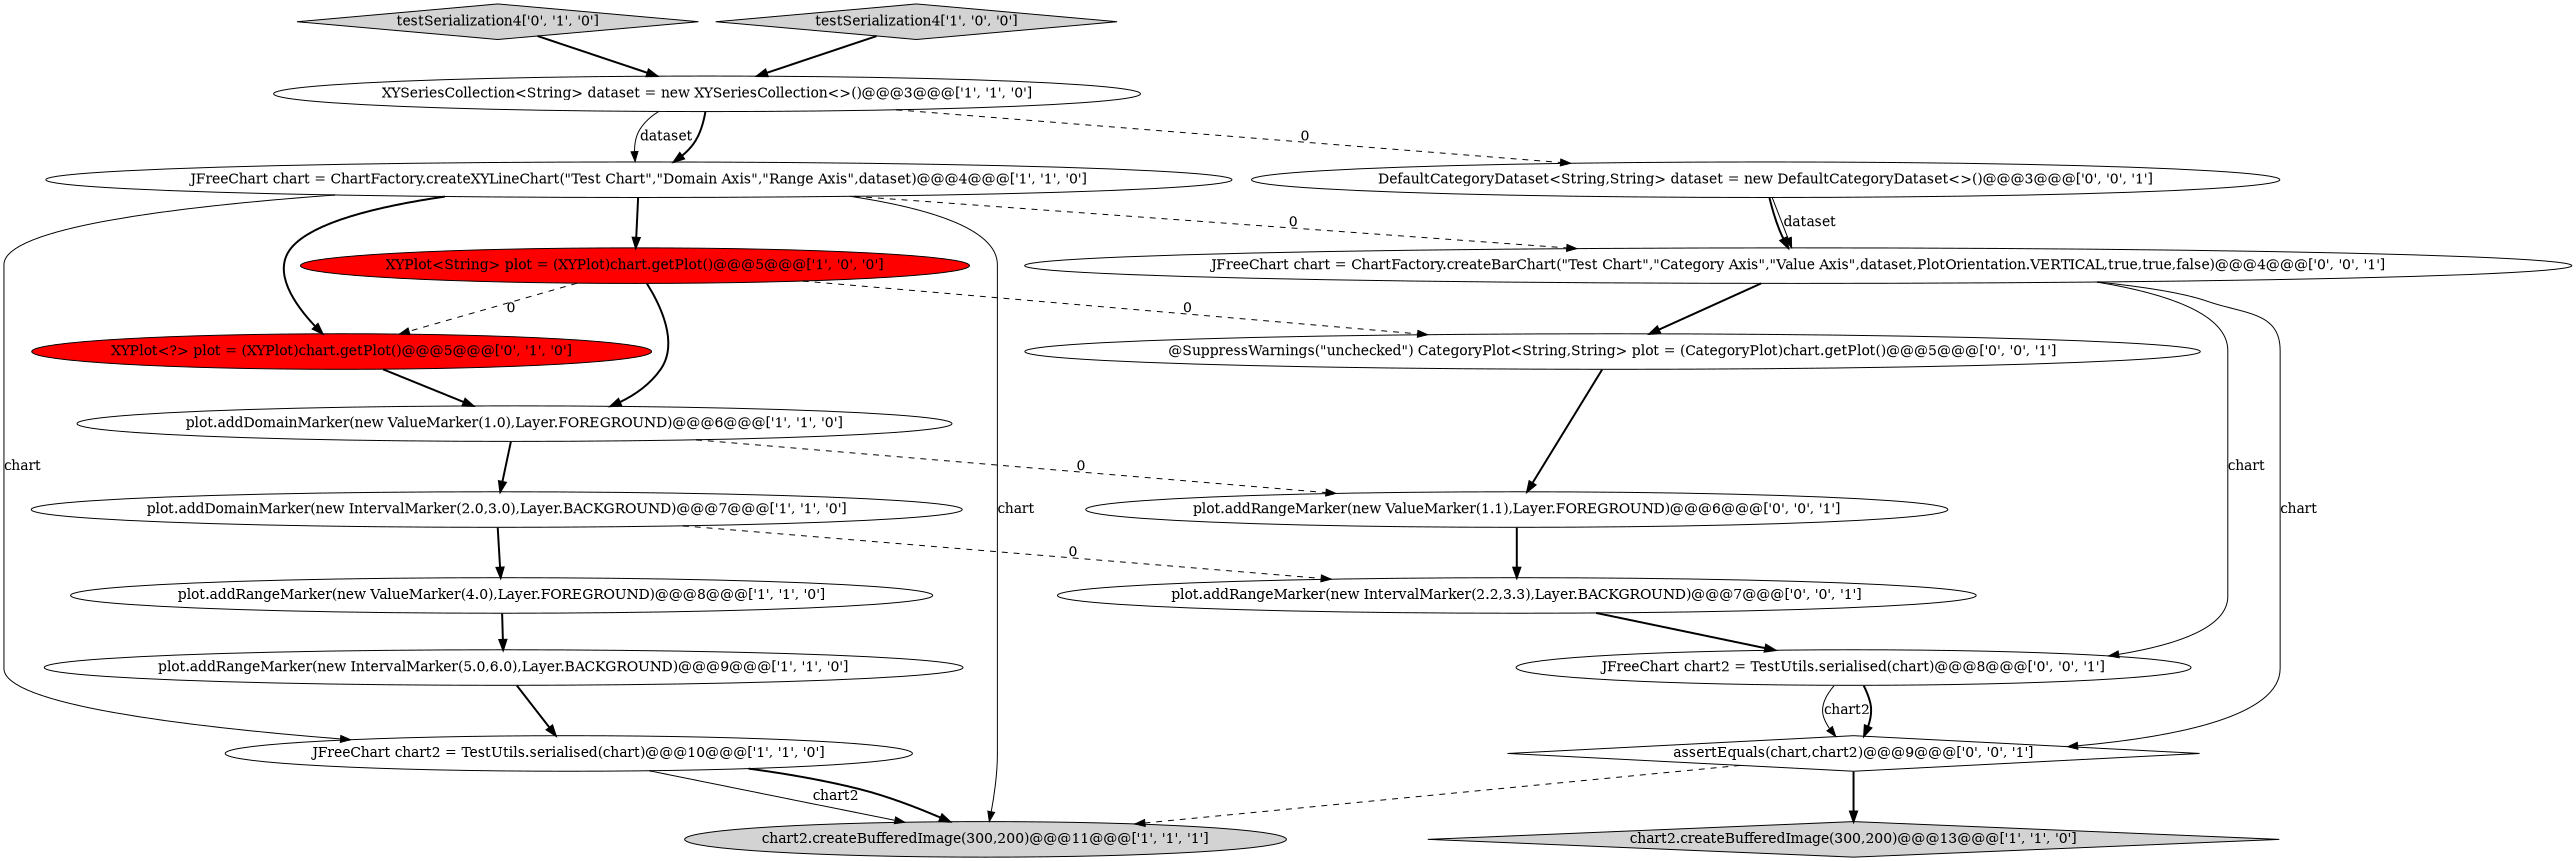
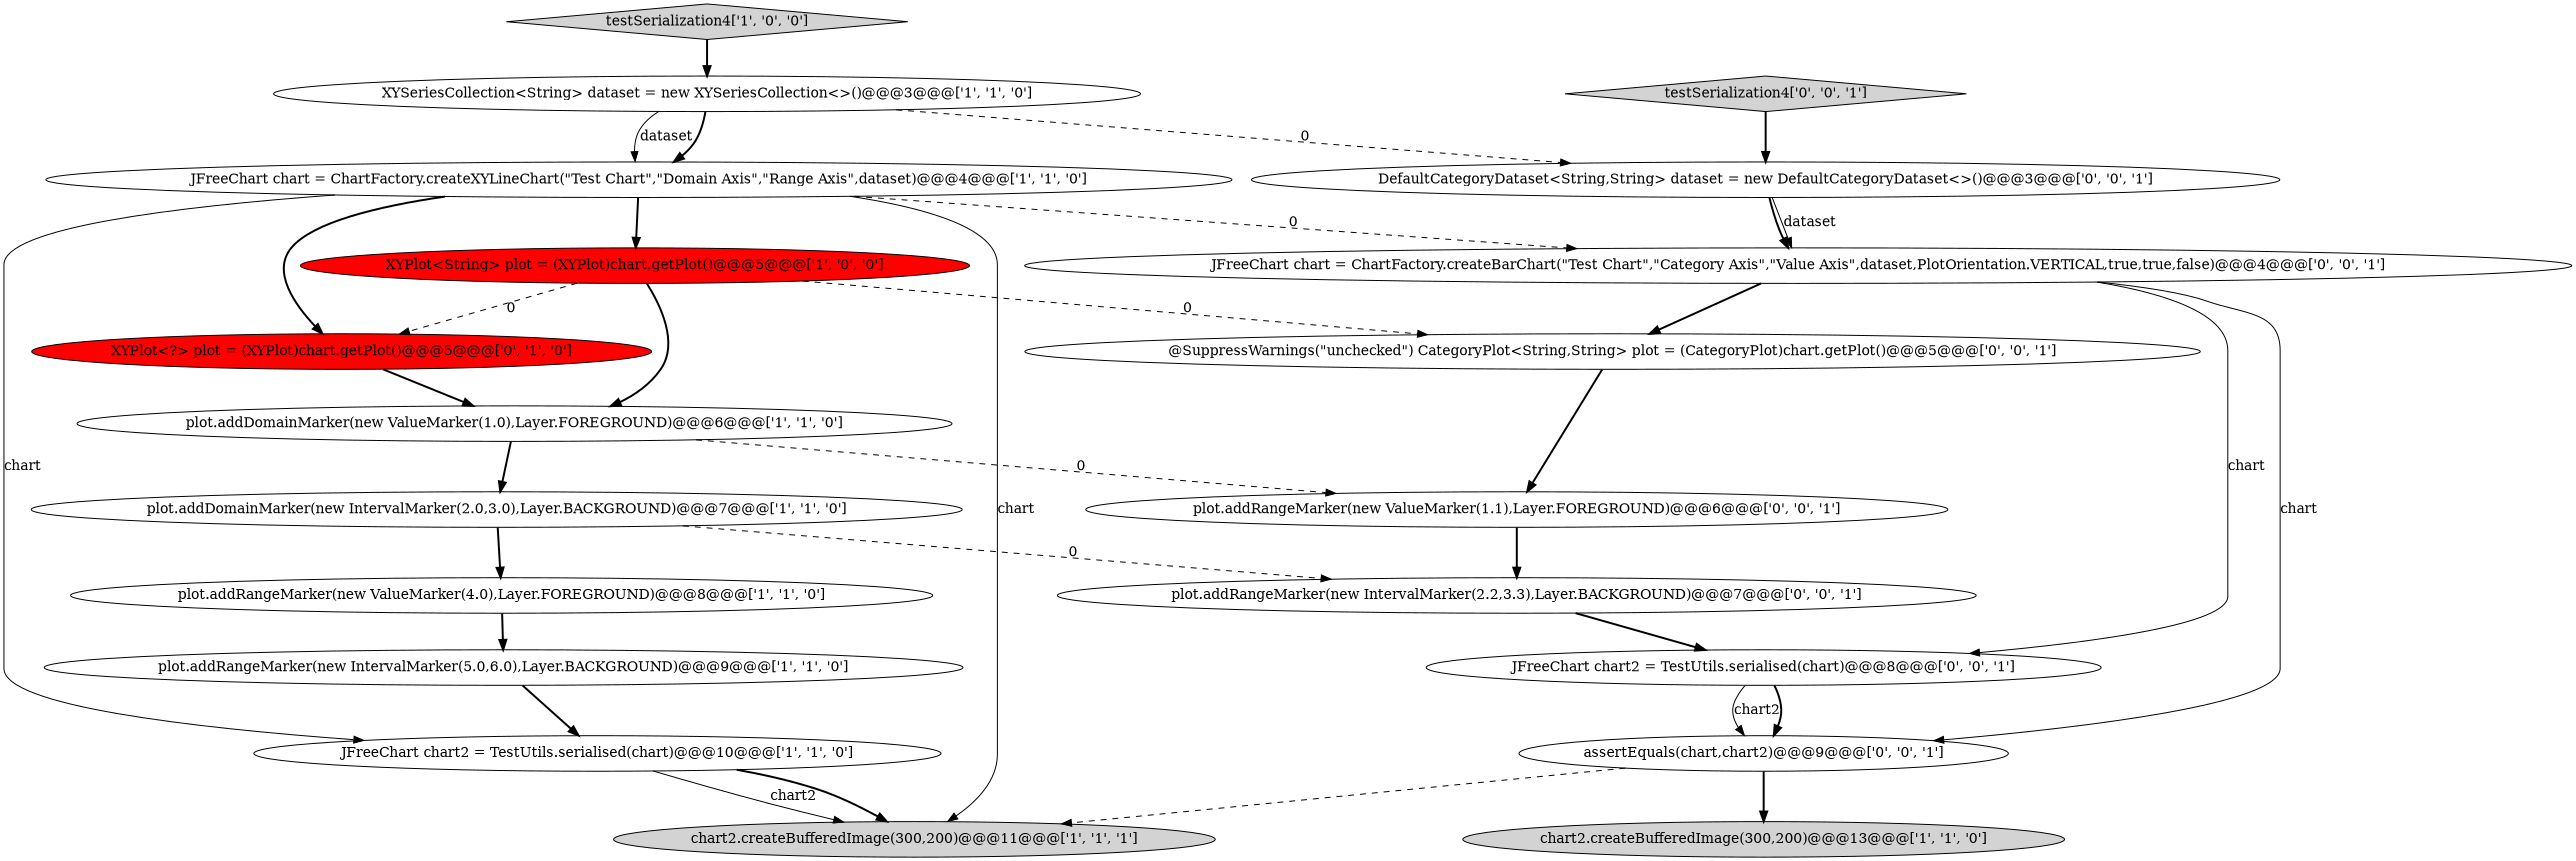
(498, 22) -> none
none -> (1766, 94)
(1854, 753) -> (1764, 753)
(1854, 839) -> (1764, 839)
